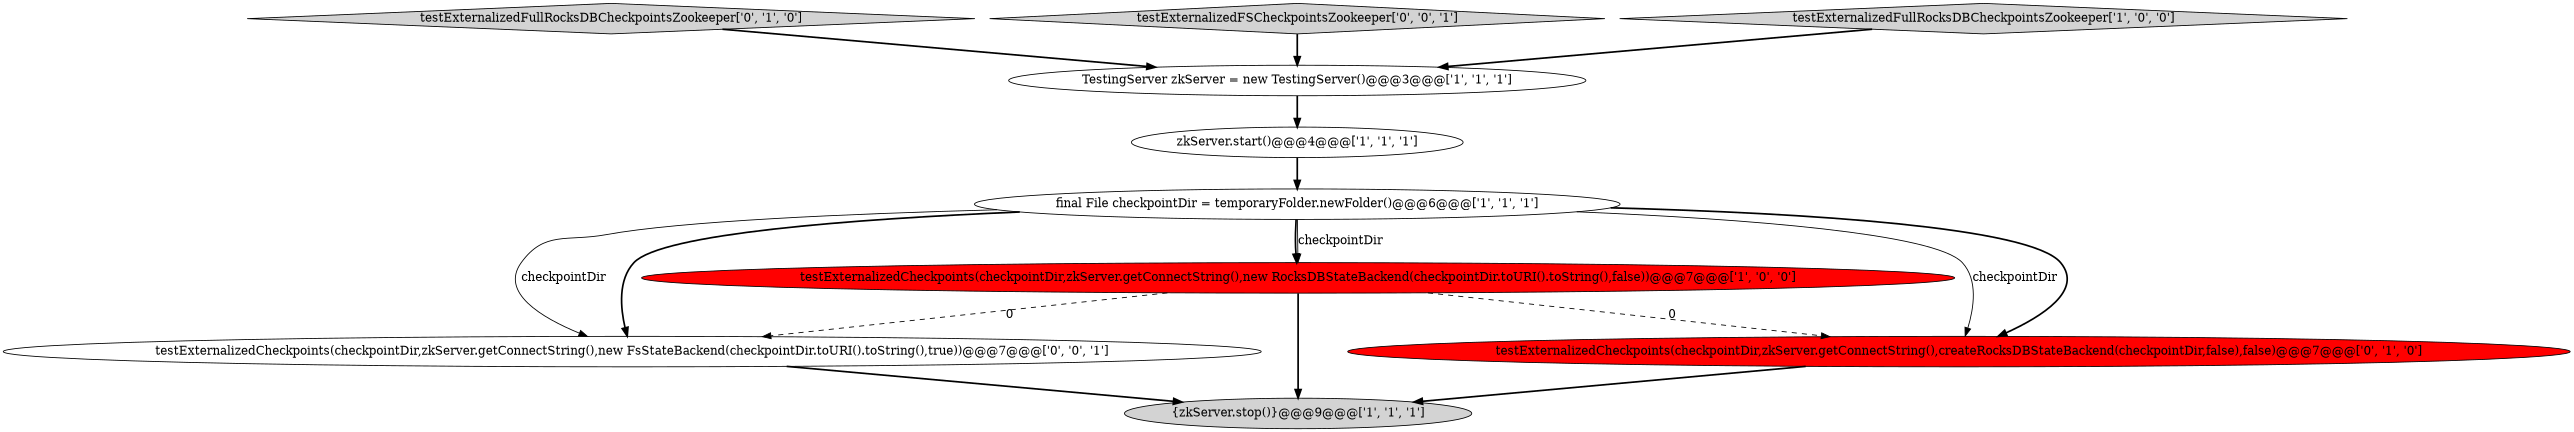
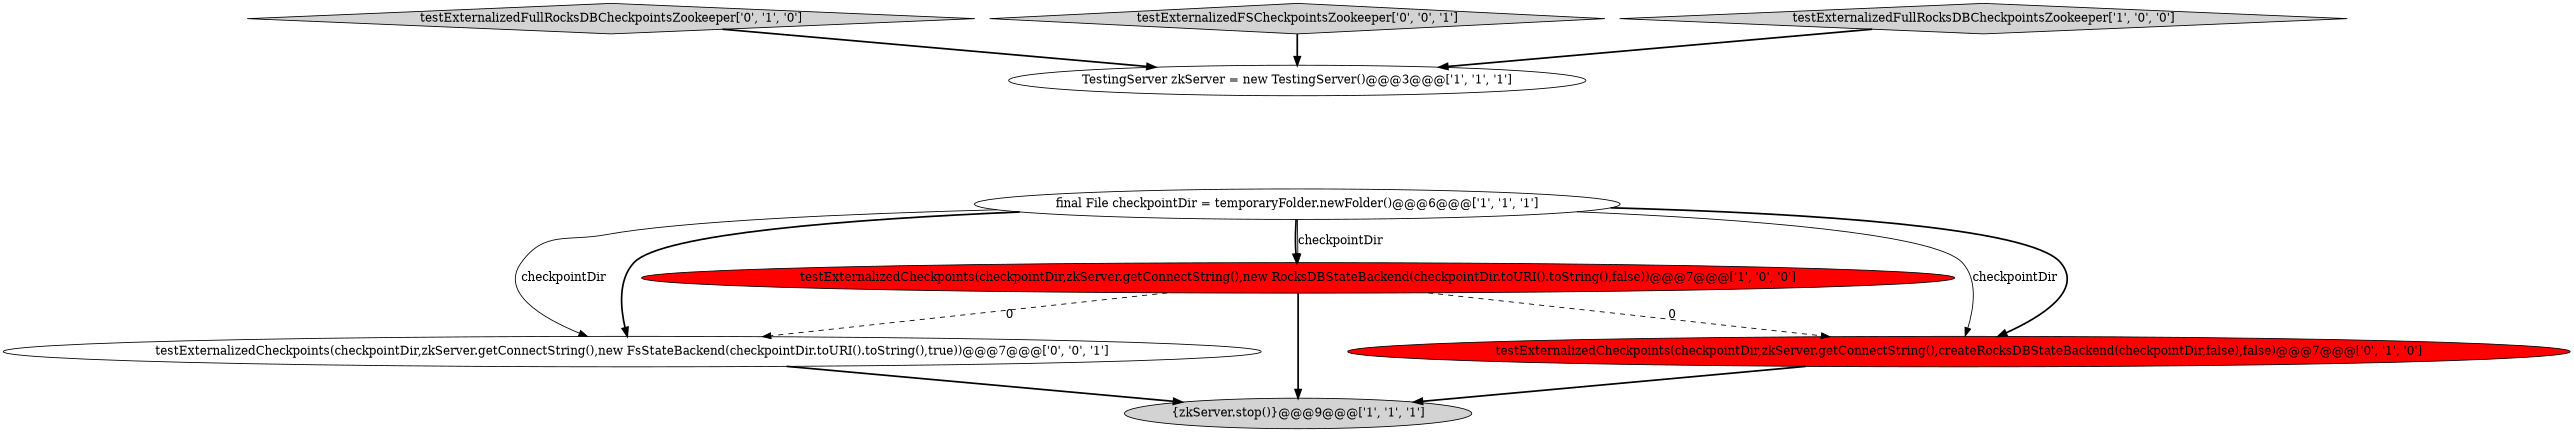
(1297, 142) -> none
